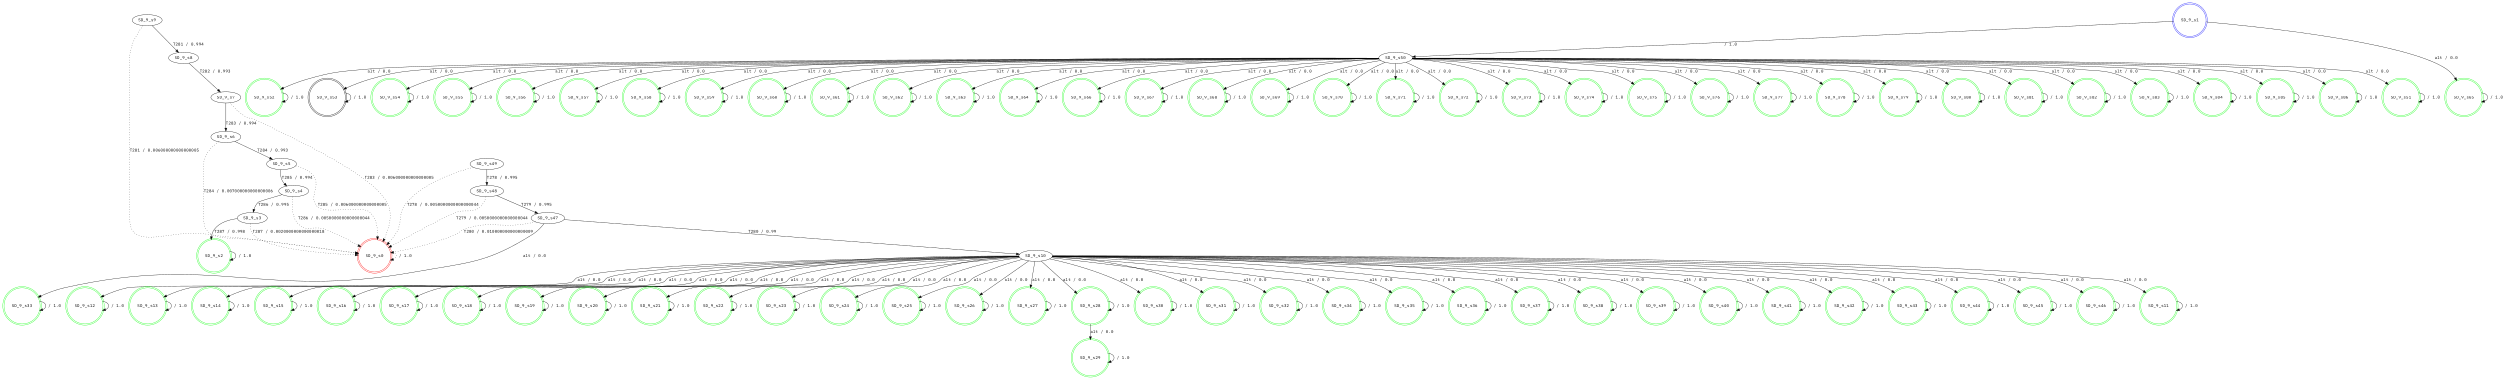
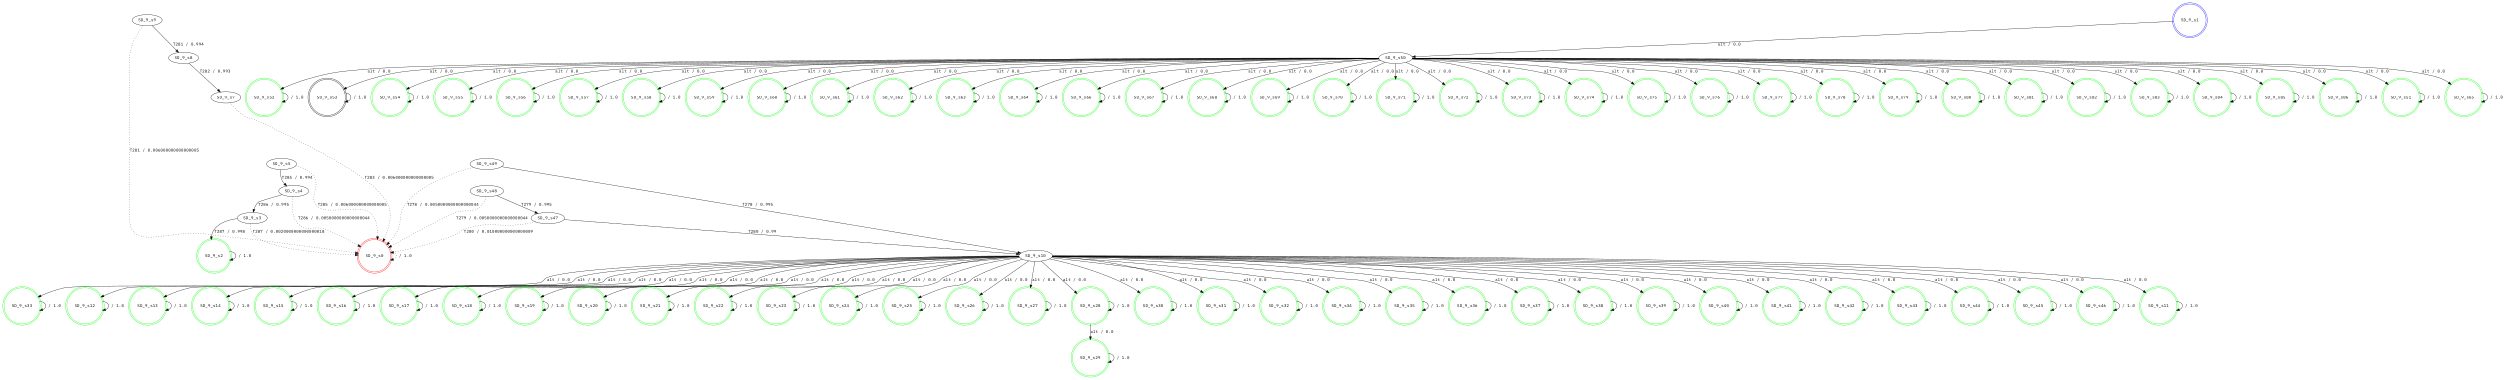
(2335, 38) -> (1932, 60)
(1729, 44) -> (1729, 44)
(226, 137) -> none
(487, 176) -> (760, 210)
(297, 281) -> (553, 276)
